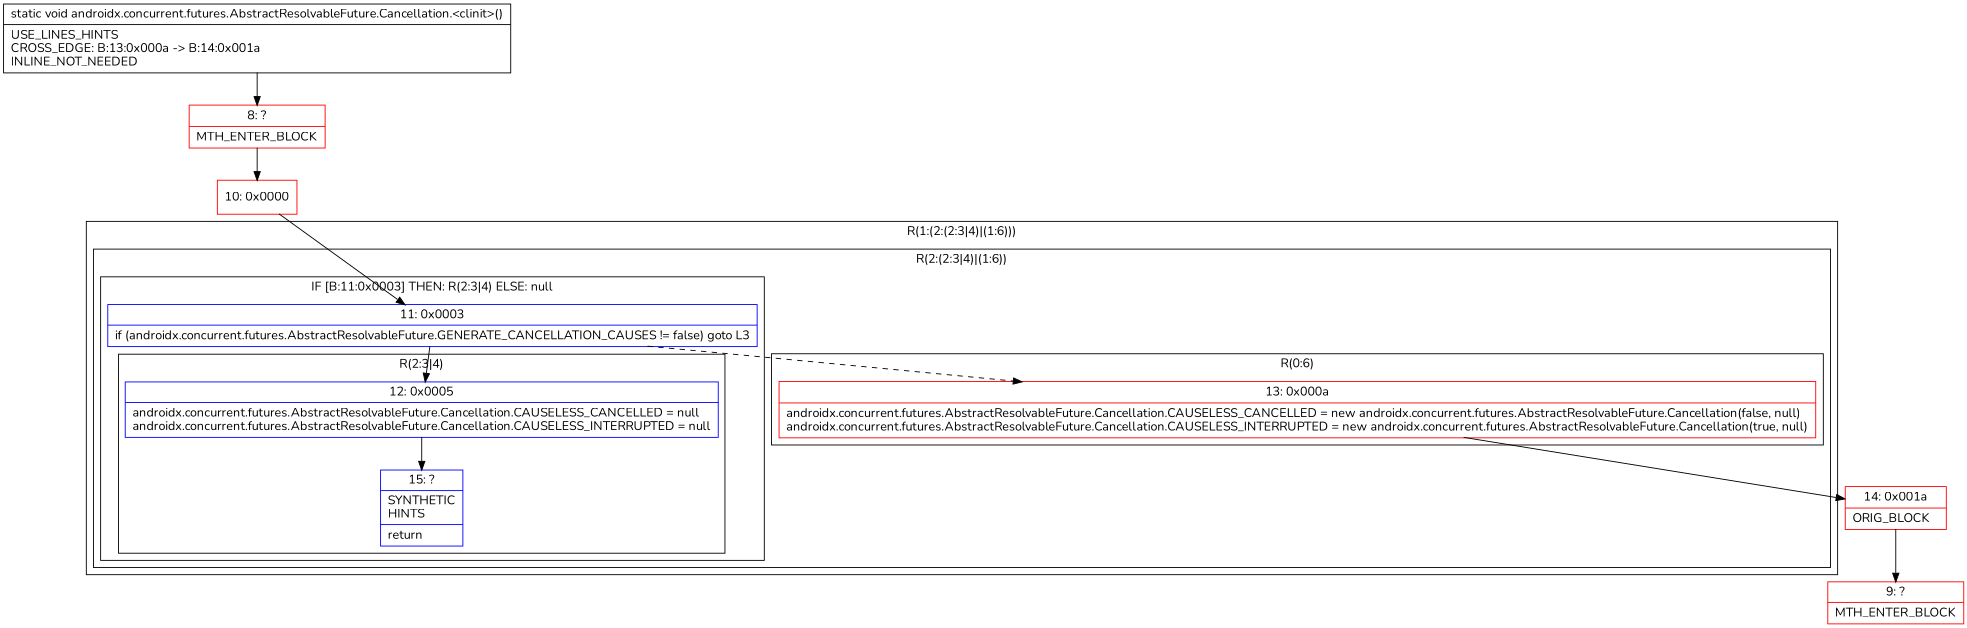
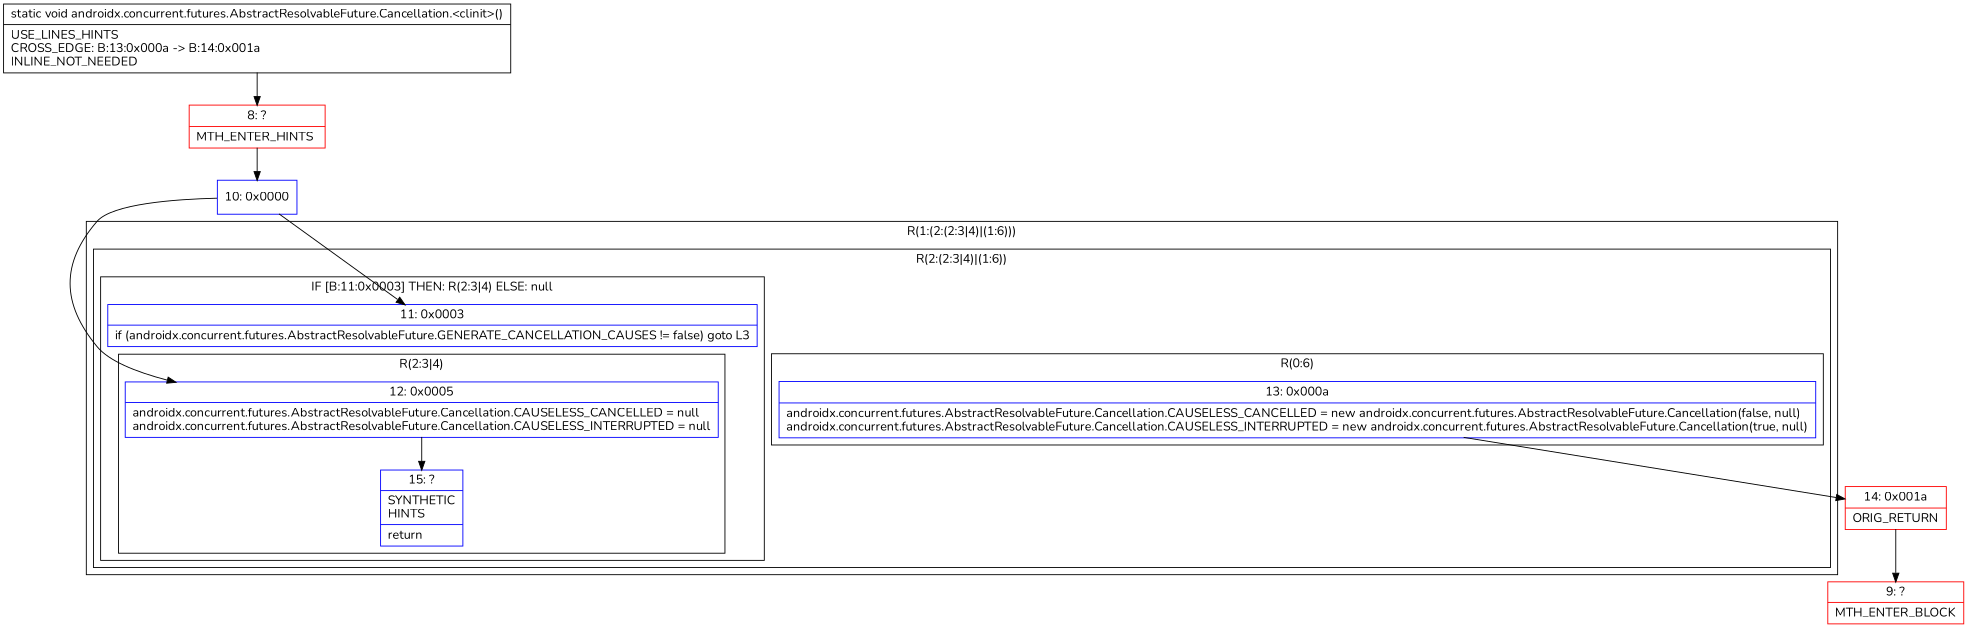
(257, 137) -> (255, 137)
(257, 197) -> (257, 197)
(428, 360) -> (74, 262)
(830, 363) -> none
(1297, 410) -> (1297, 410)
(1891, 518) -> (1896, 518)
